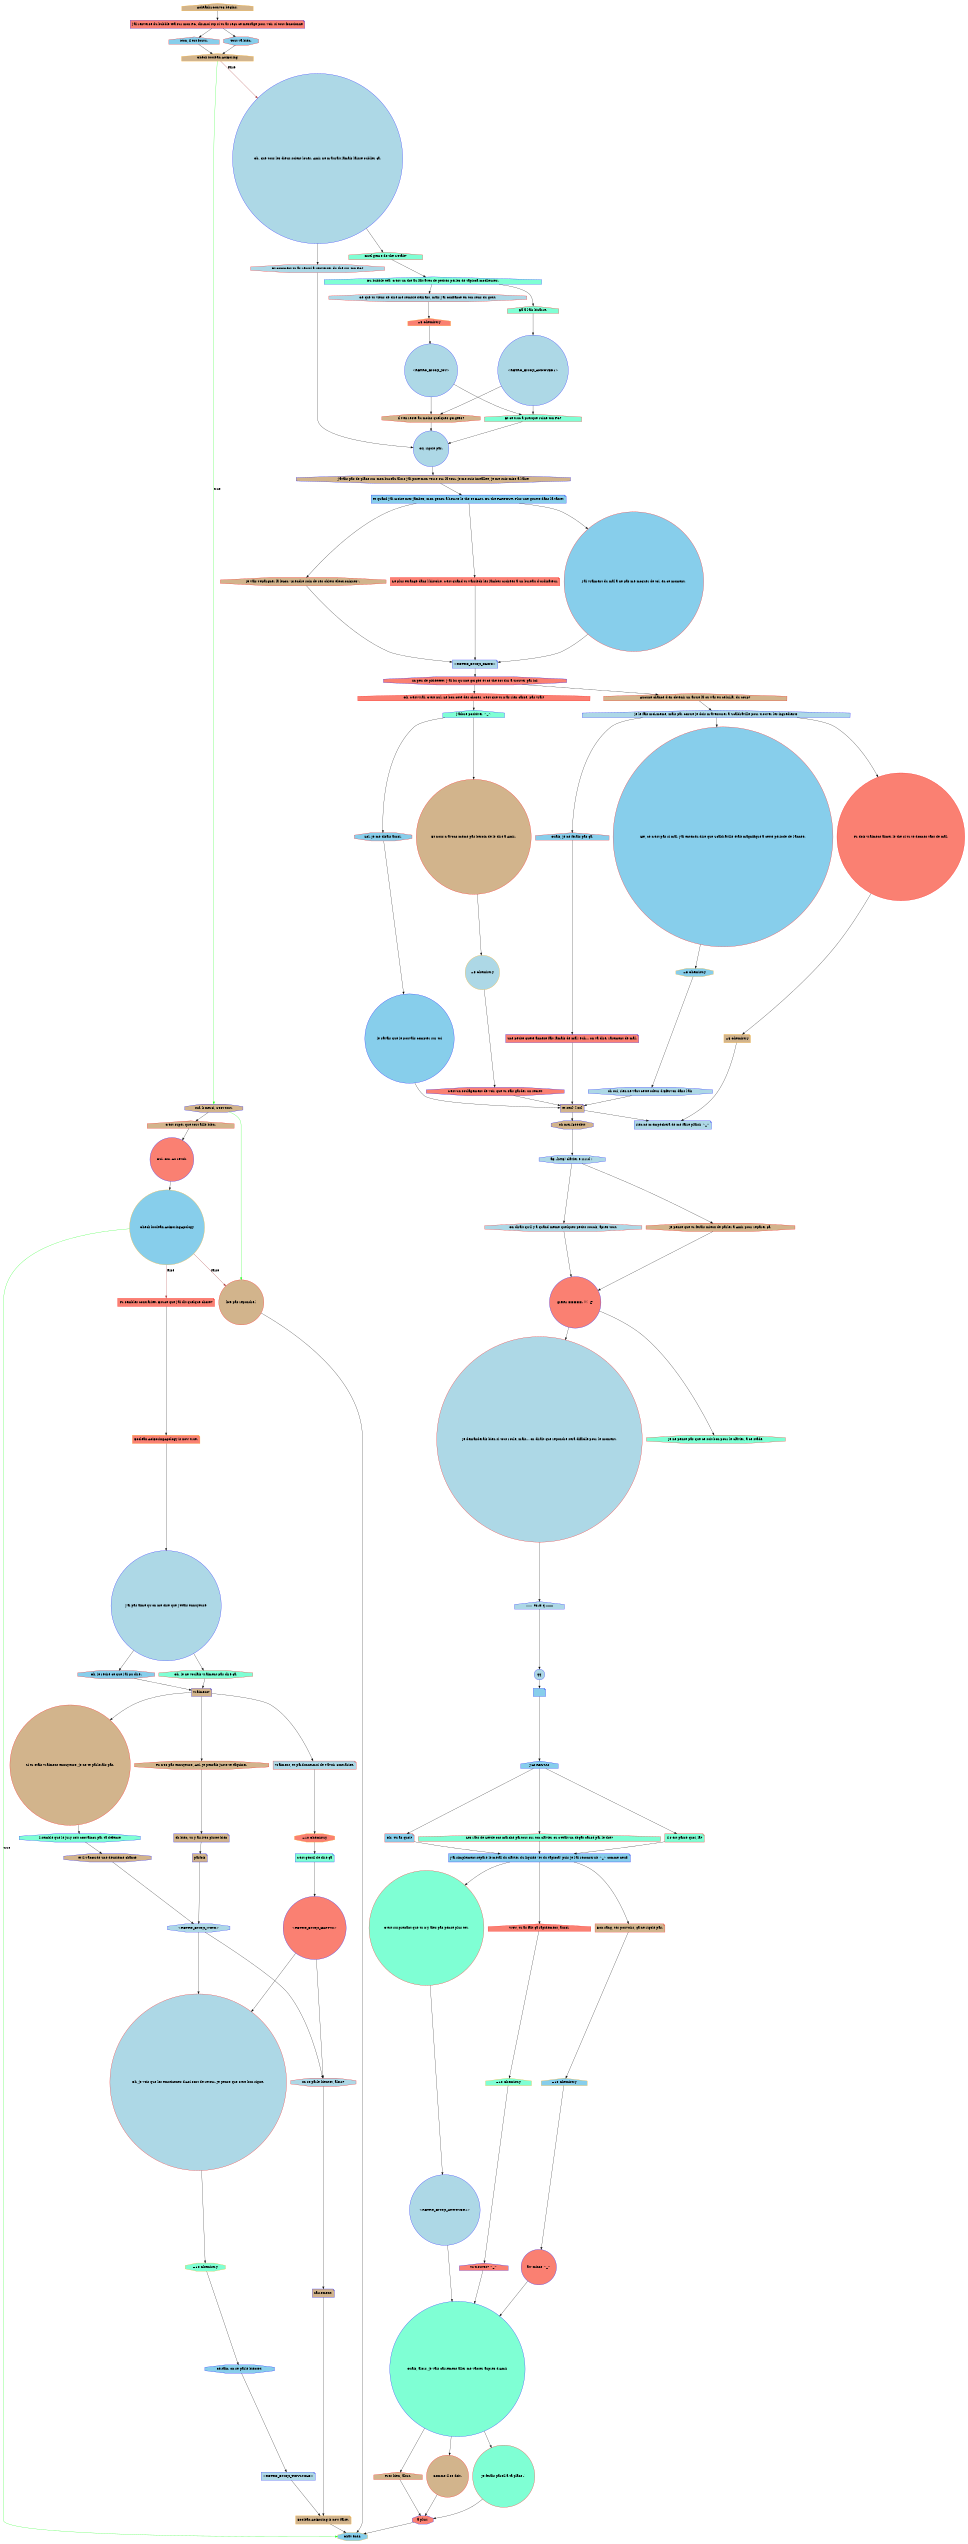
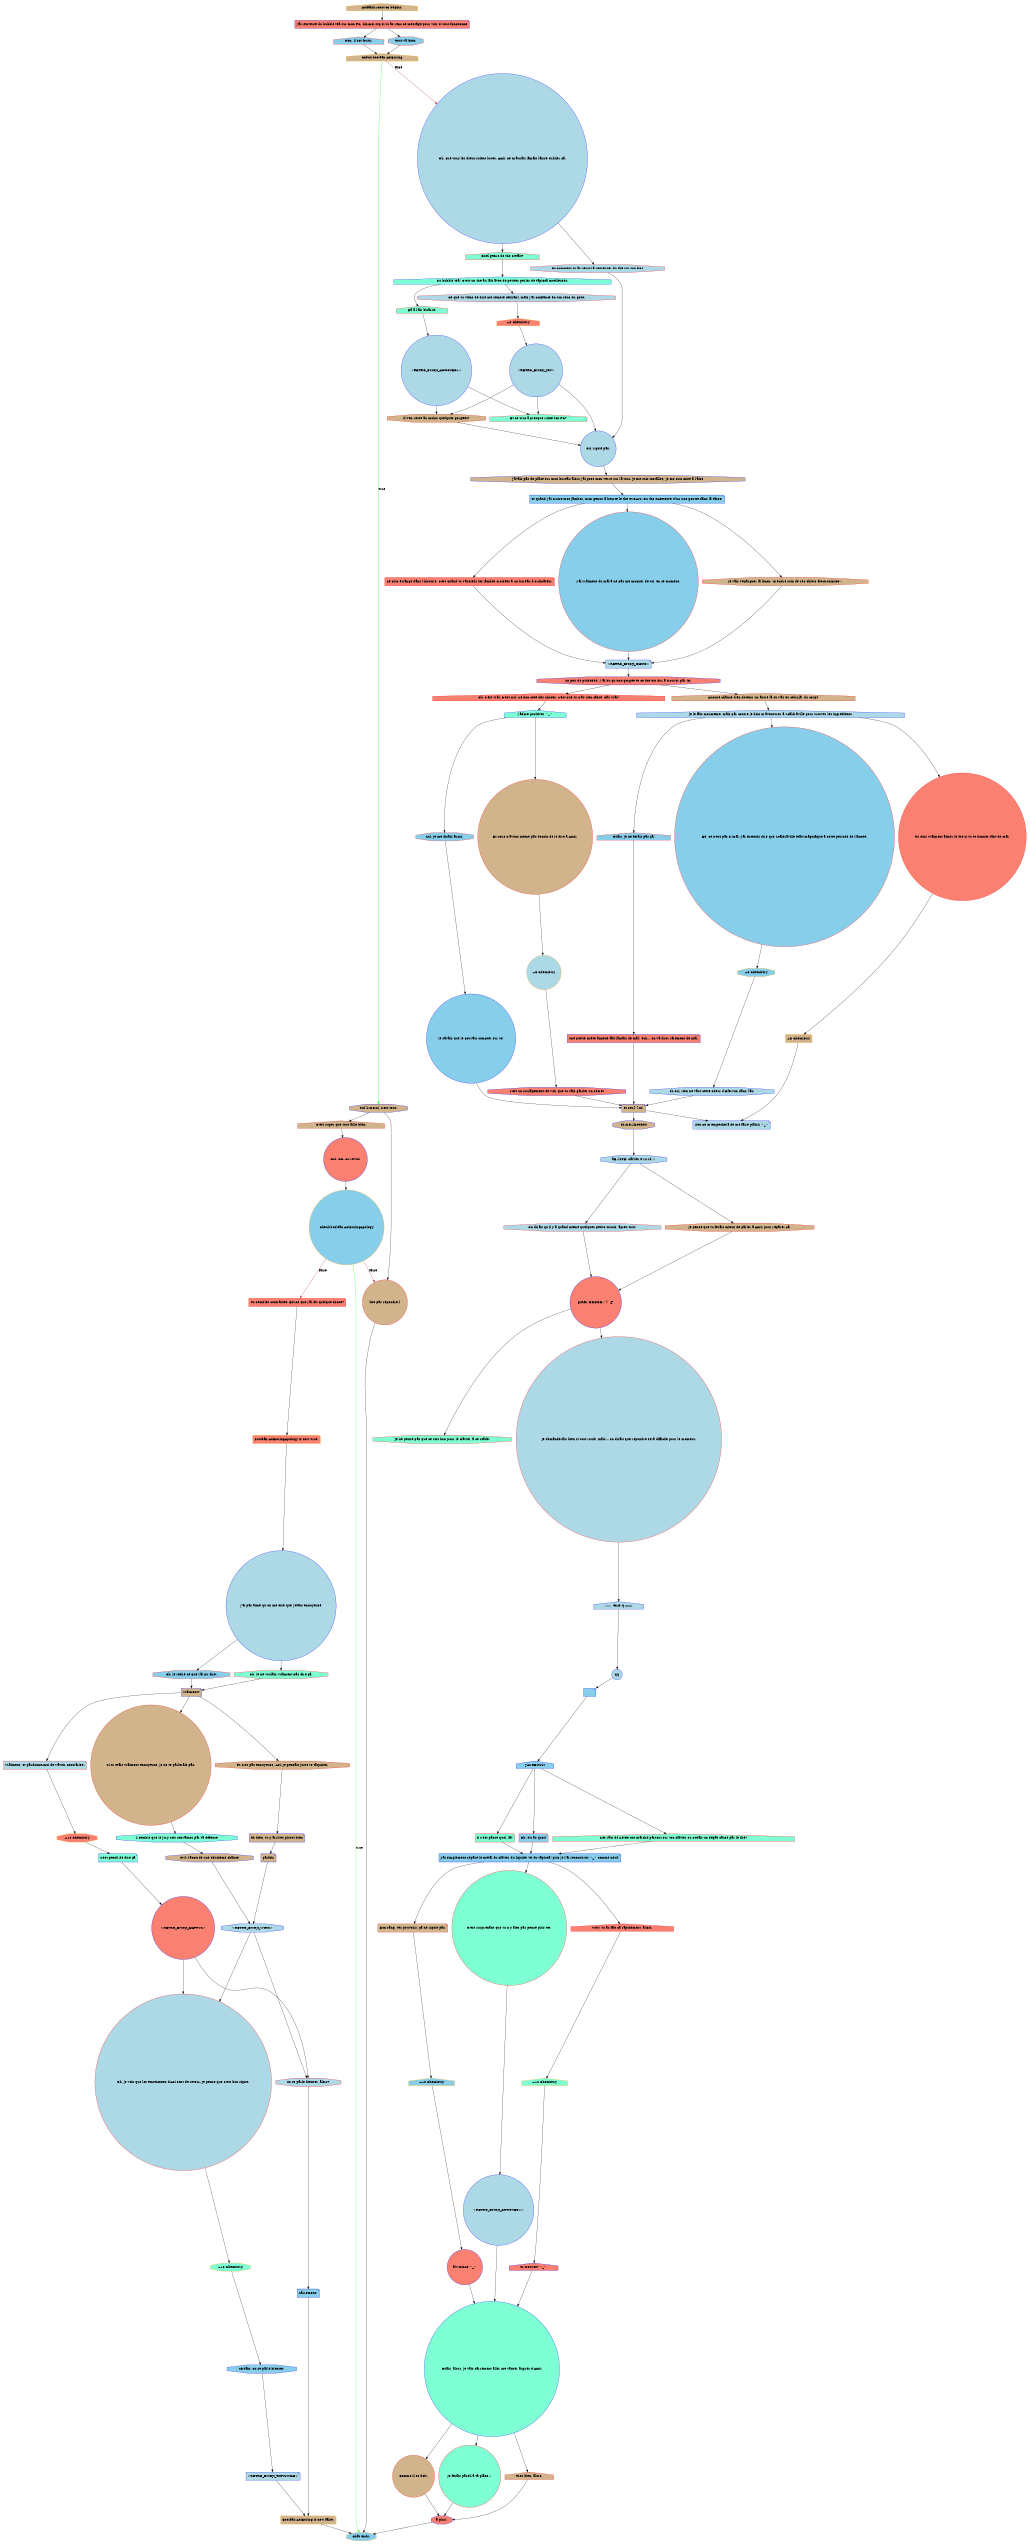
(486, 432) -> (581, 404)
(241, 1192) -> (391, 1194)
(323, 2293) -> (308, 2293)
